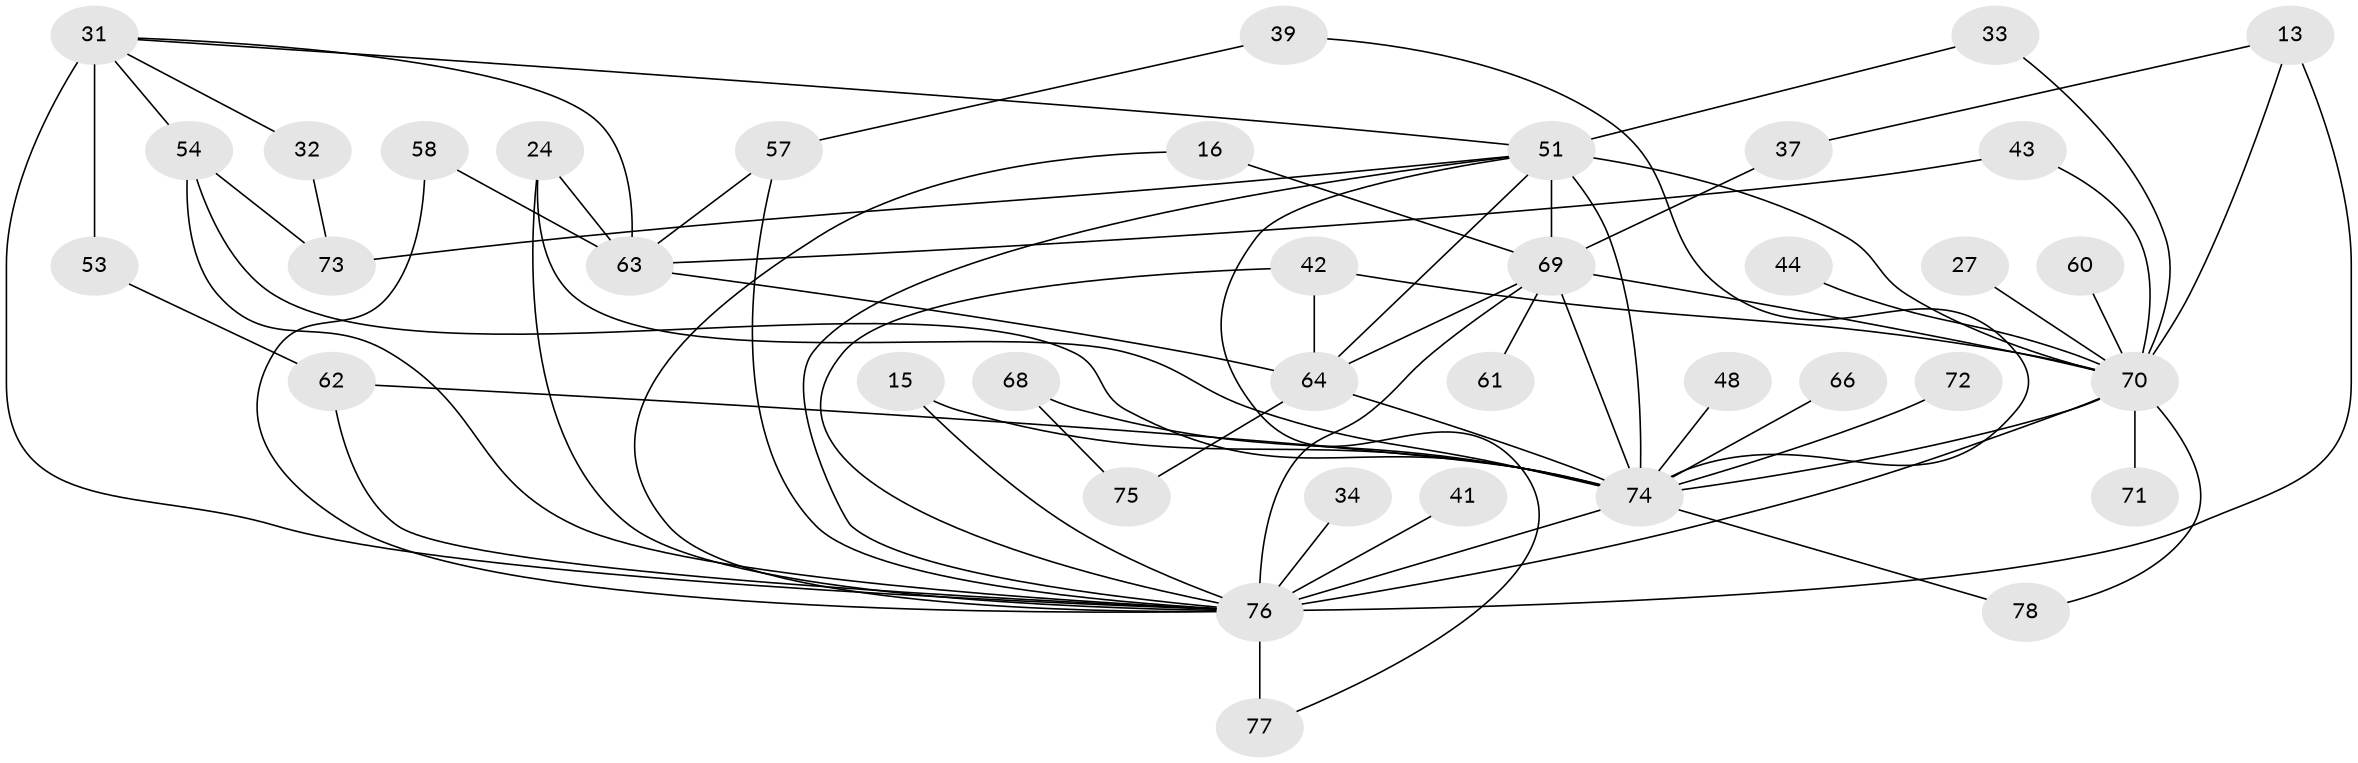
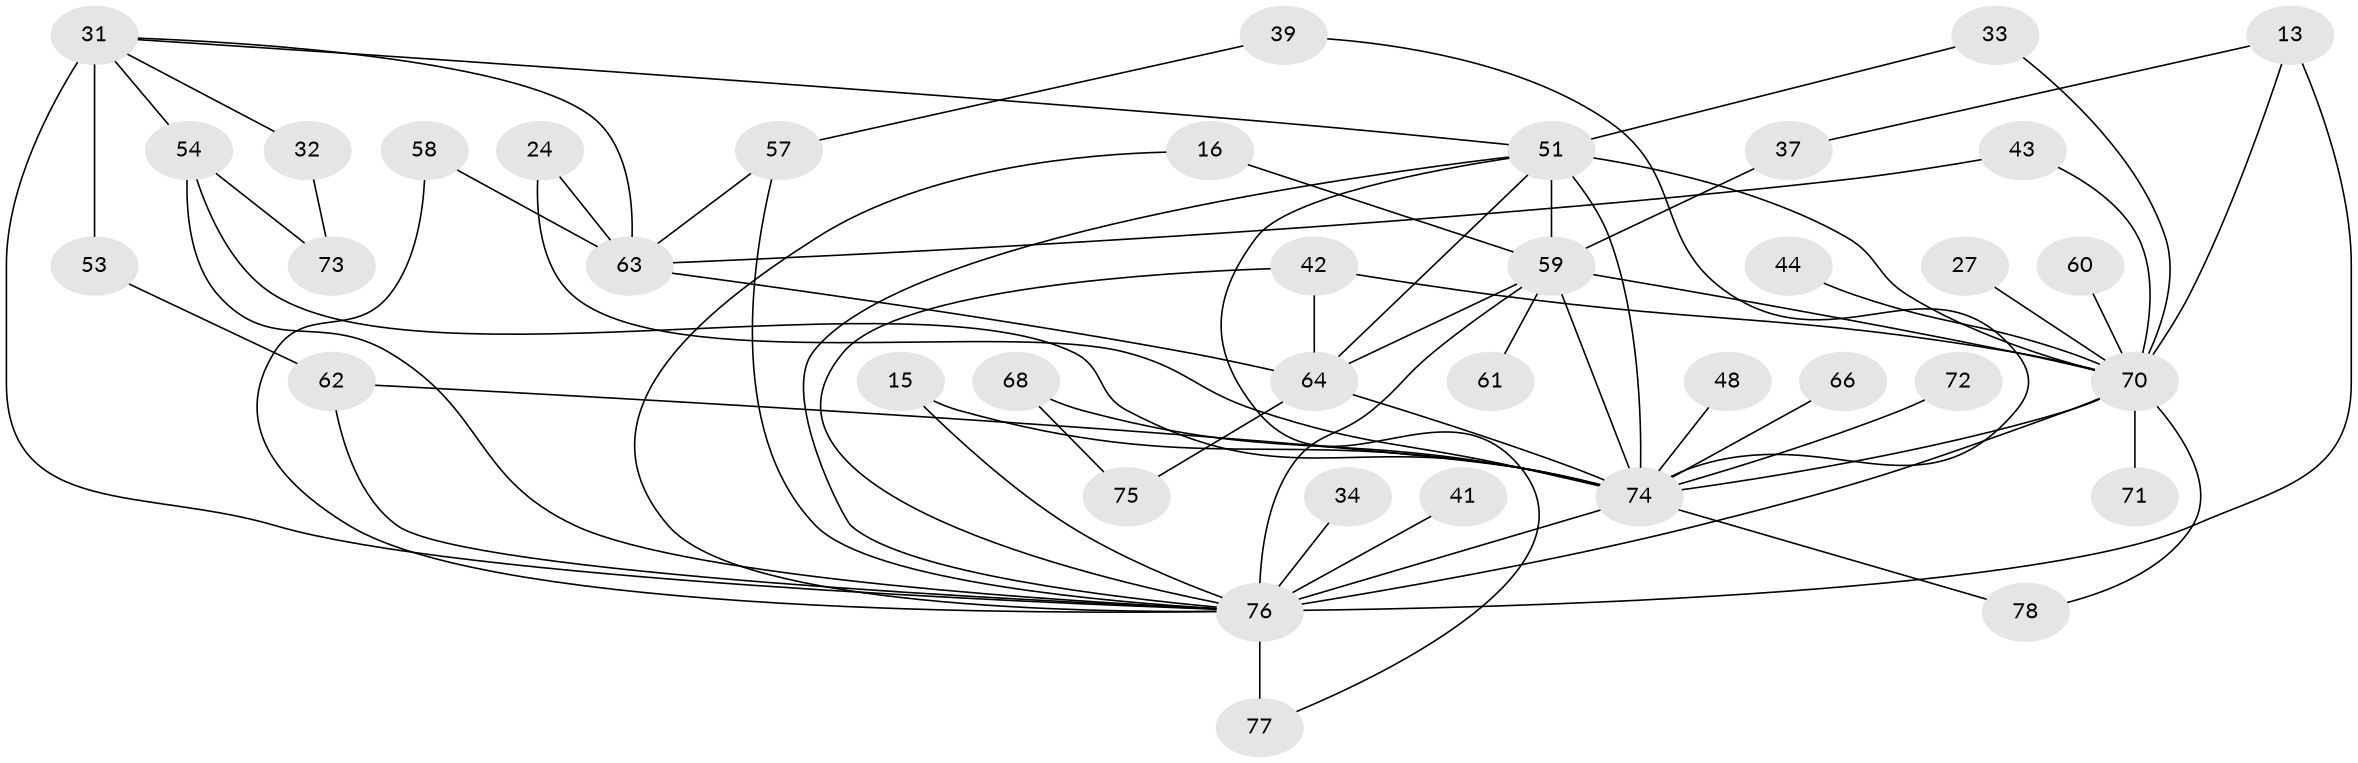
(941, 206) -> none
(1551, 266) -> (1551, 266)
(644, 533) -> none
